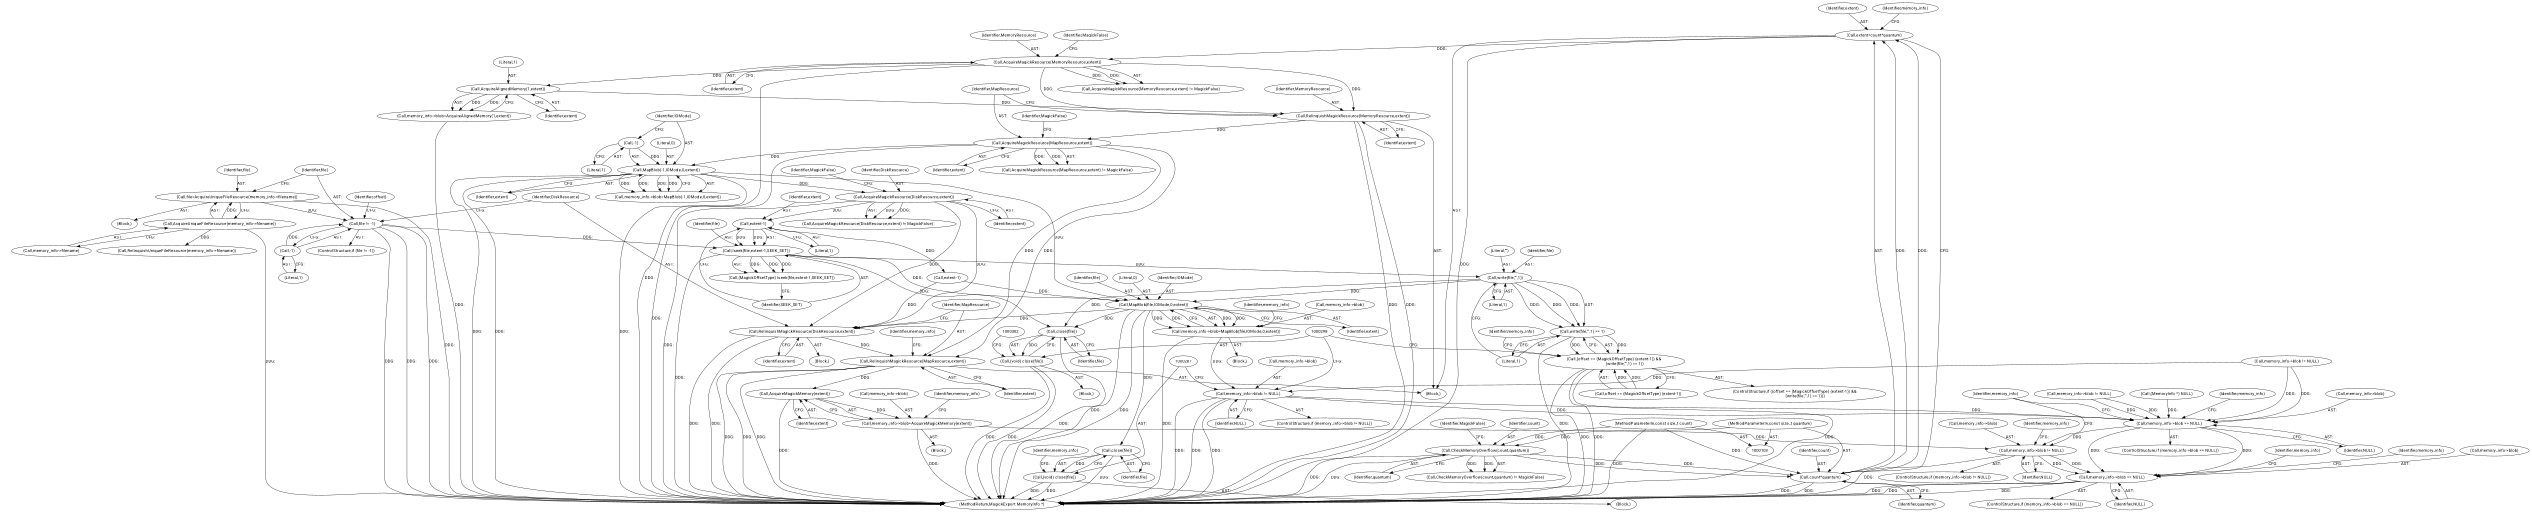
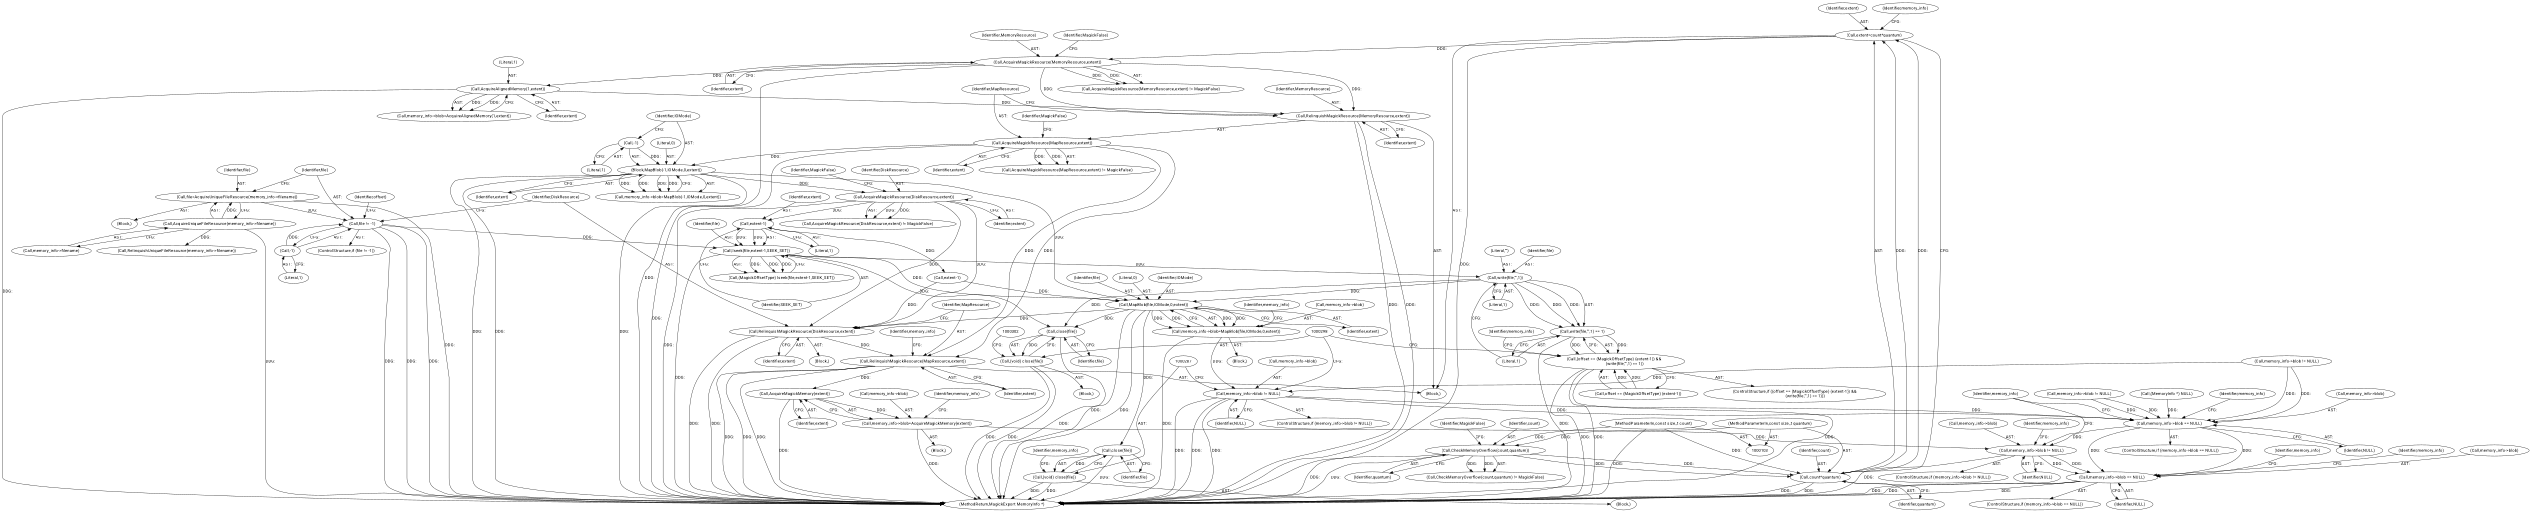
(1222, 130) -> (1222, 130)
(667, 170) -> (667, 170)
(782, 290) -> (795, 262)
(474, 492) -> (62, 488)
